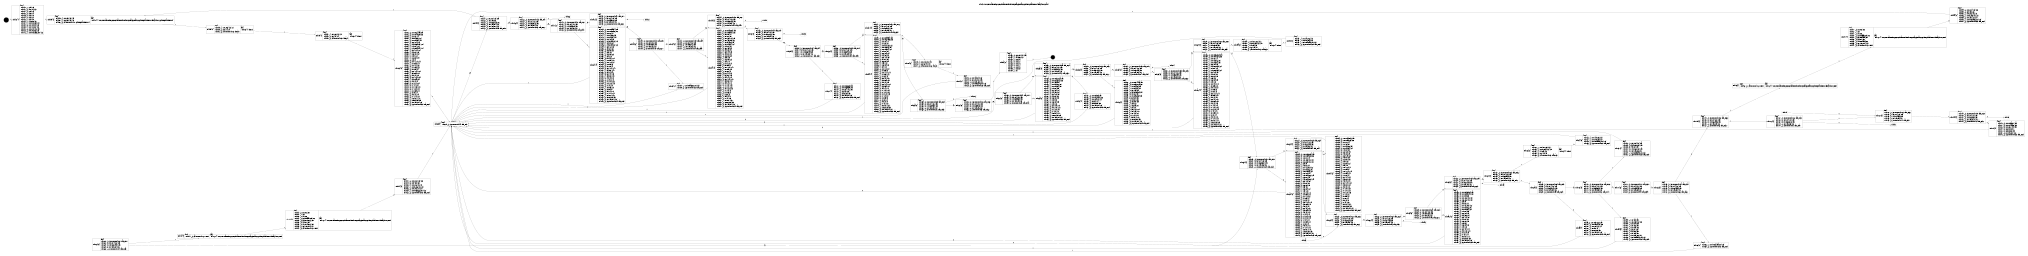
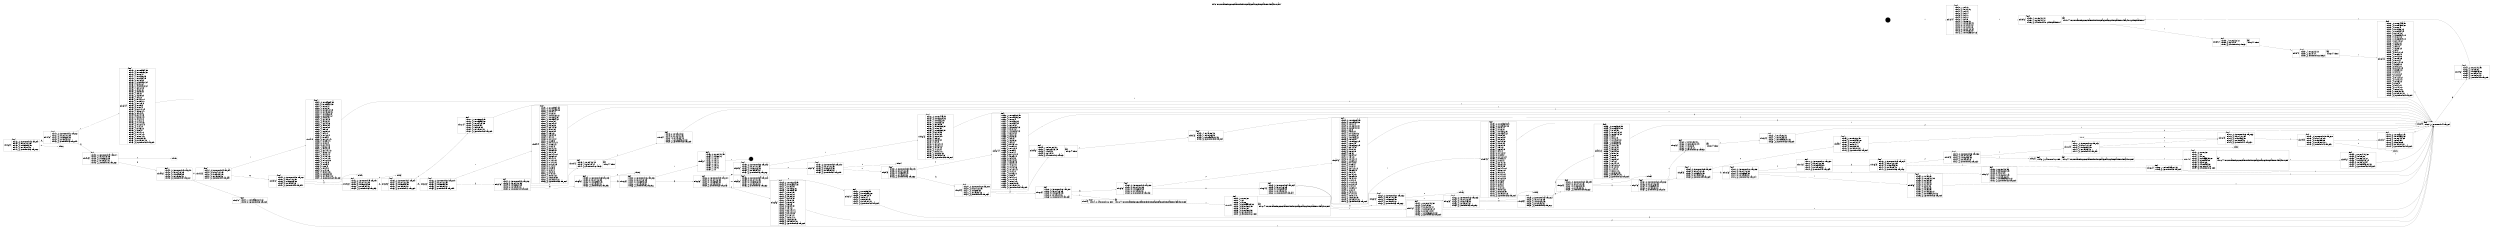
(509, 23) -> none
(1072, 70) -> (731, 175)
(1248, 102) -> (1013, 194)
(1324, 237) -> (1432, 195)
